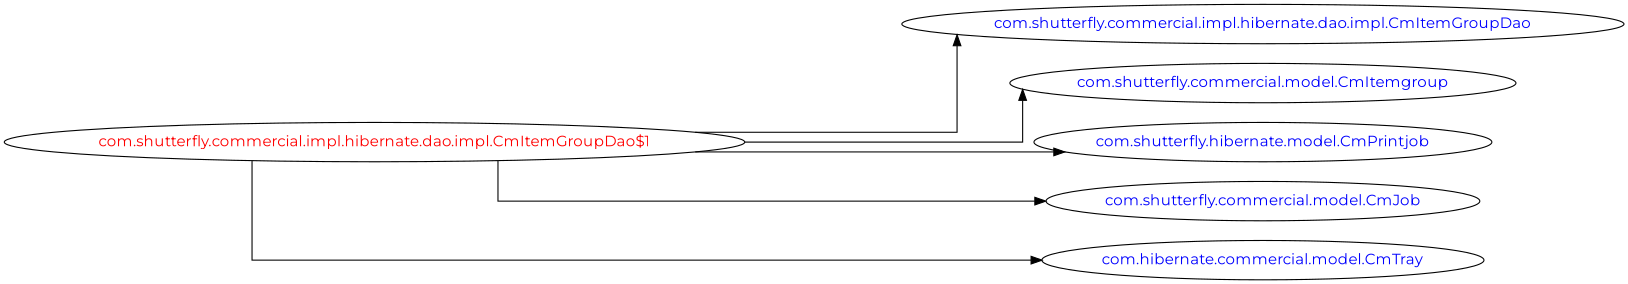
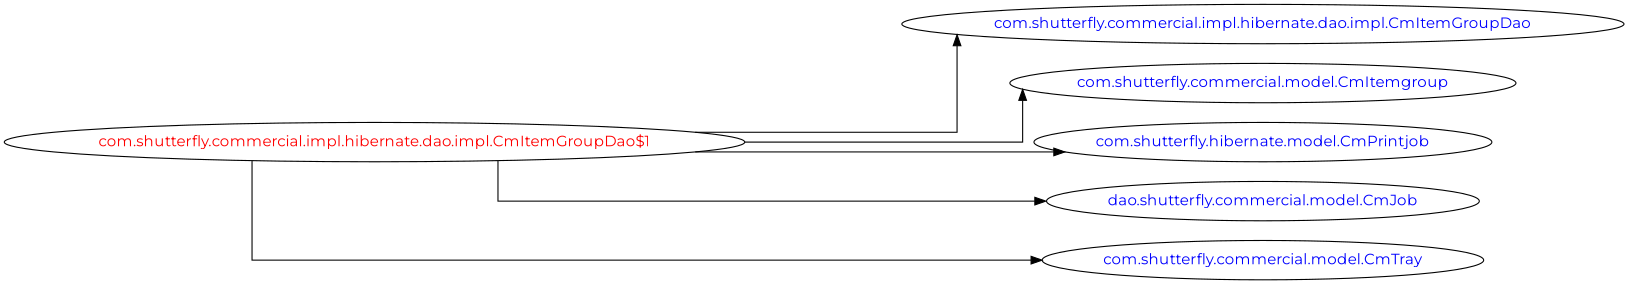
(1263, 201) -> (1263, 201)
(1263, 260) -> (1263, 260)
